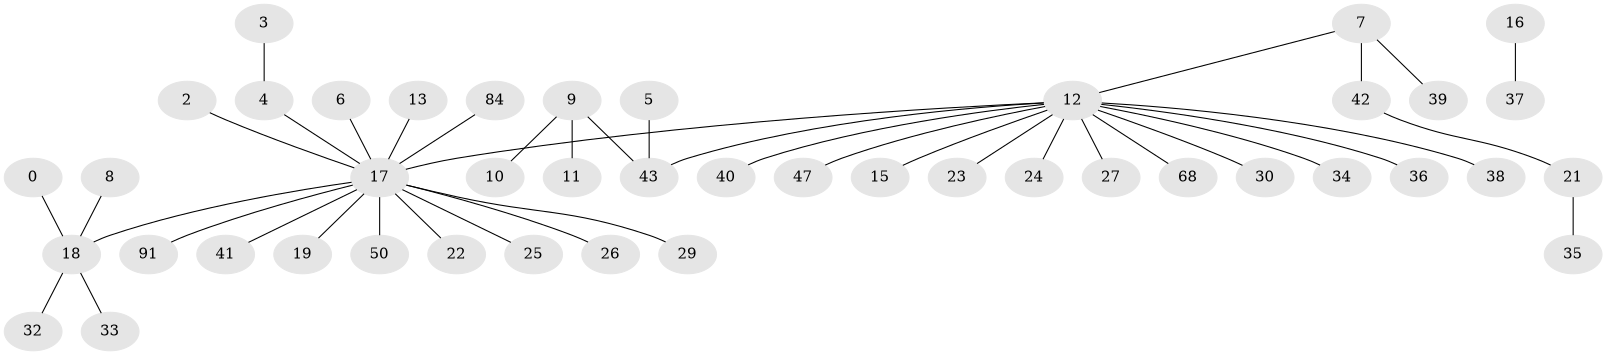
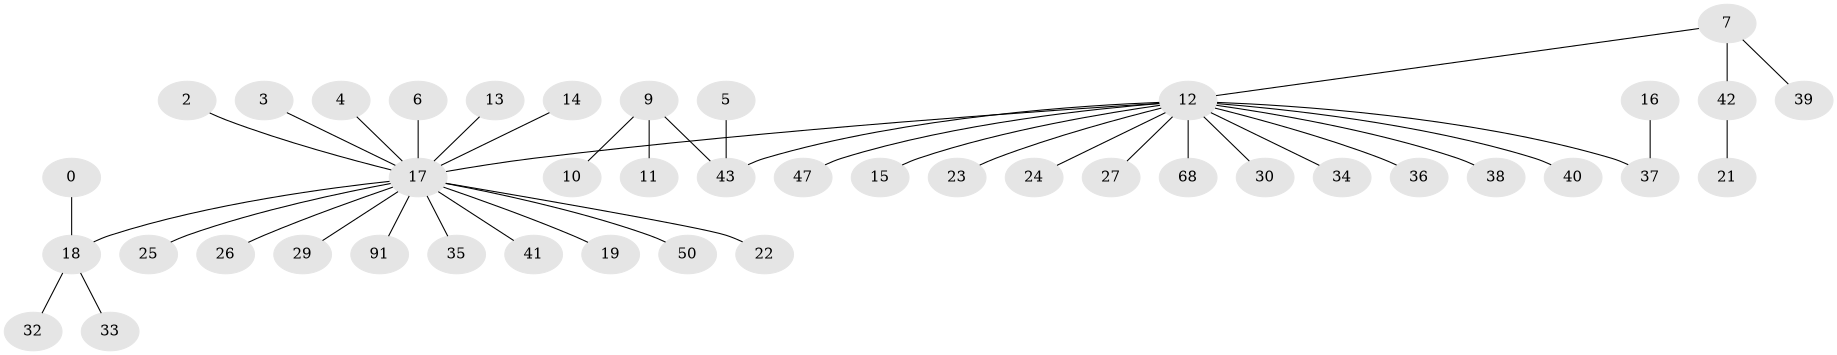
(264, 62) -> (341, 139)
(495, 101) -> (572, 101)
none -> (1425, 120)
(110, 178) -> none
(1573, 216) -> (437, 216)
